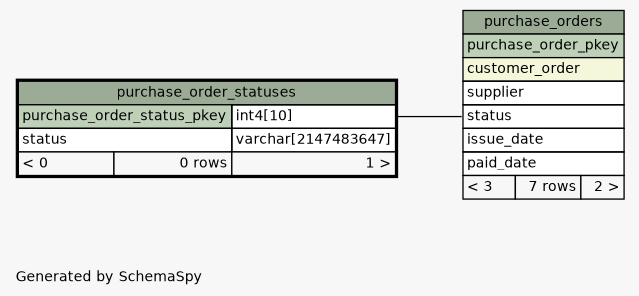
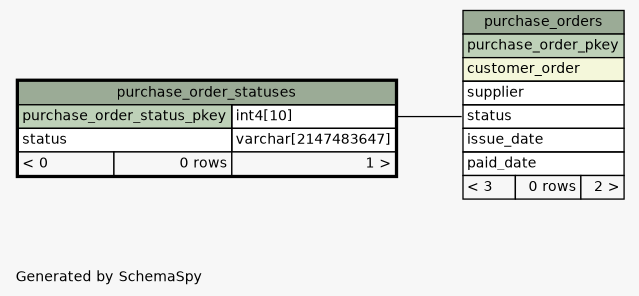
(553, 187) -> (553, 187)
